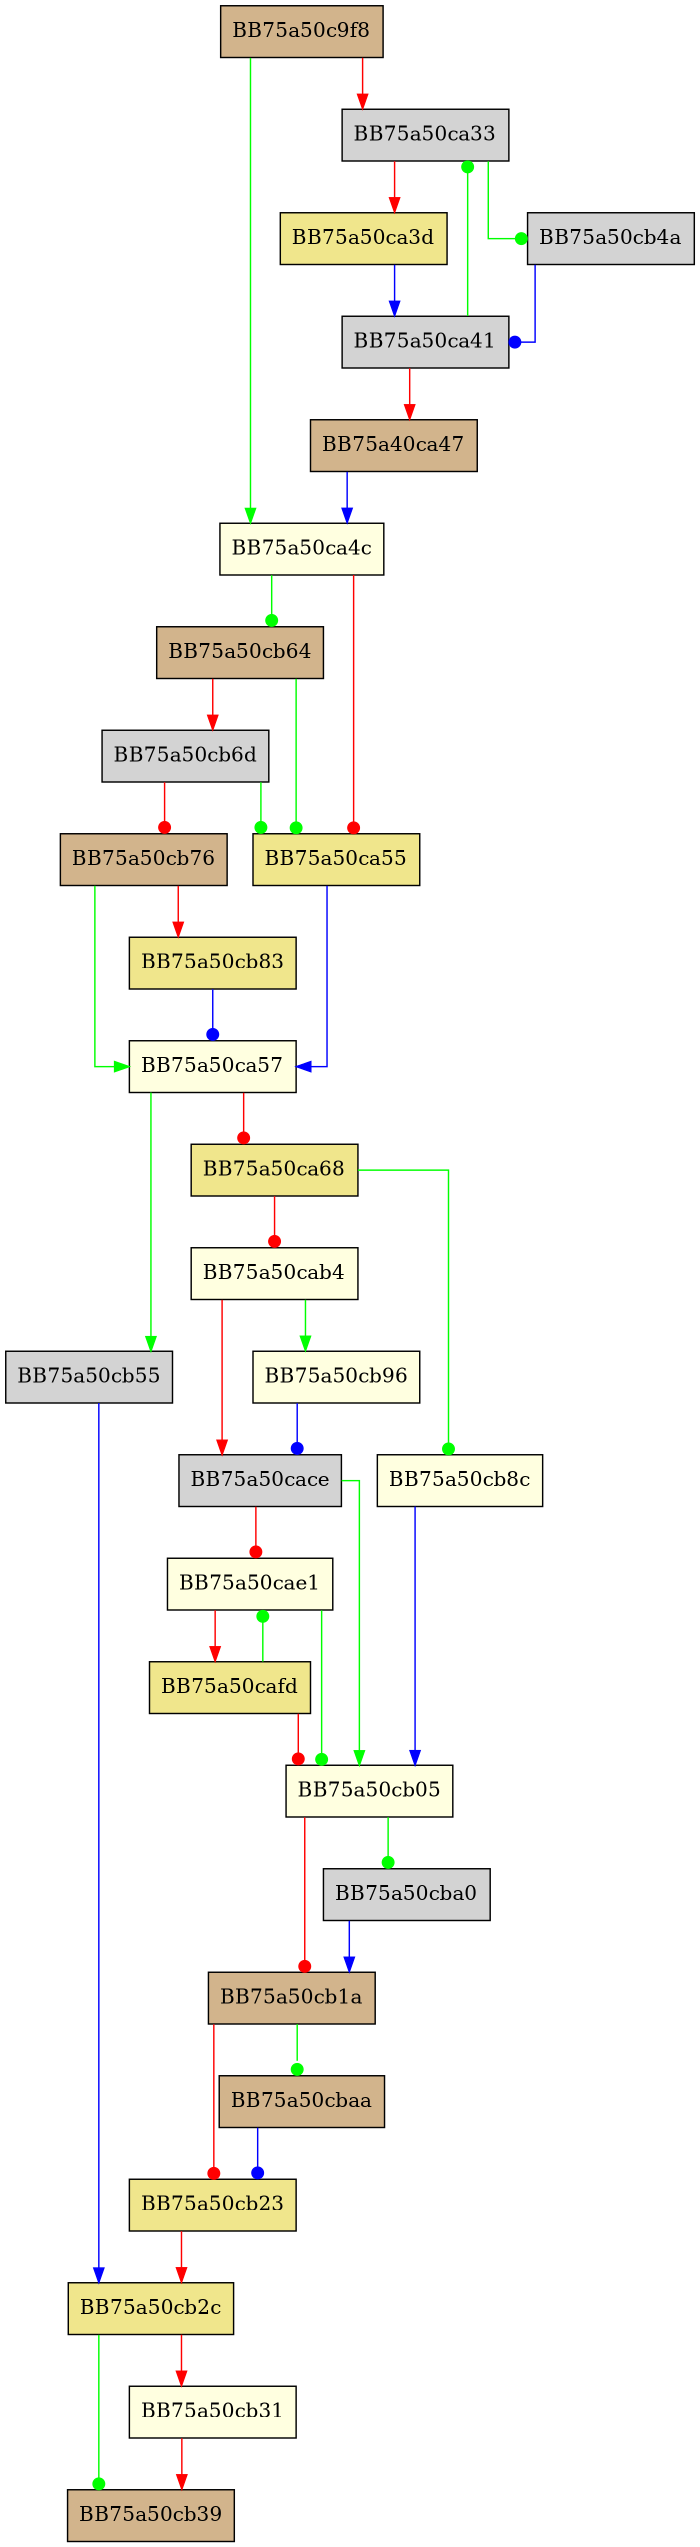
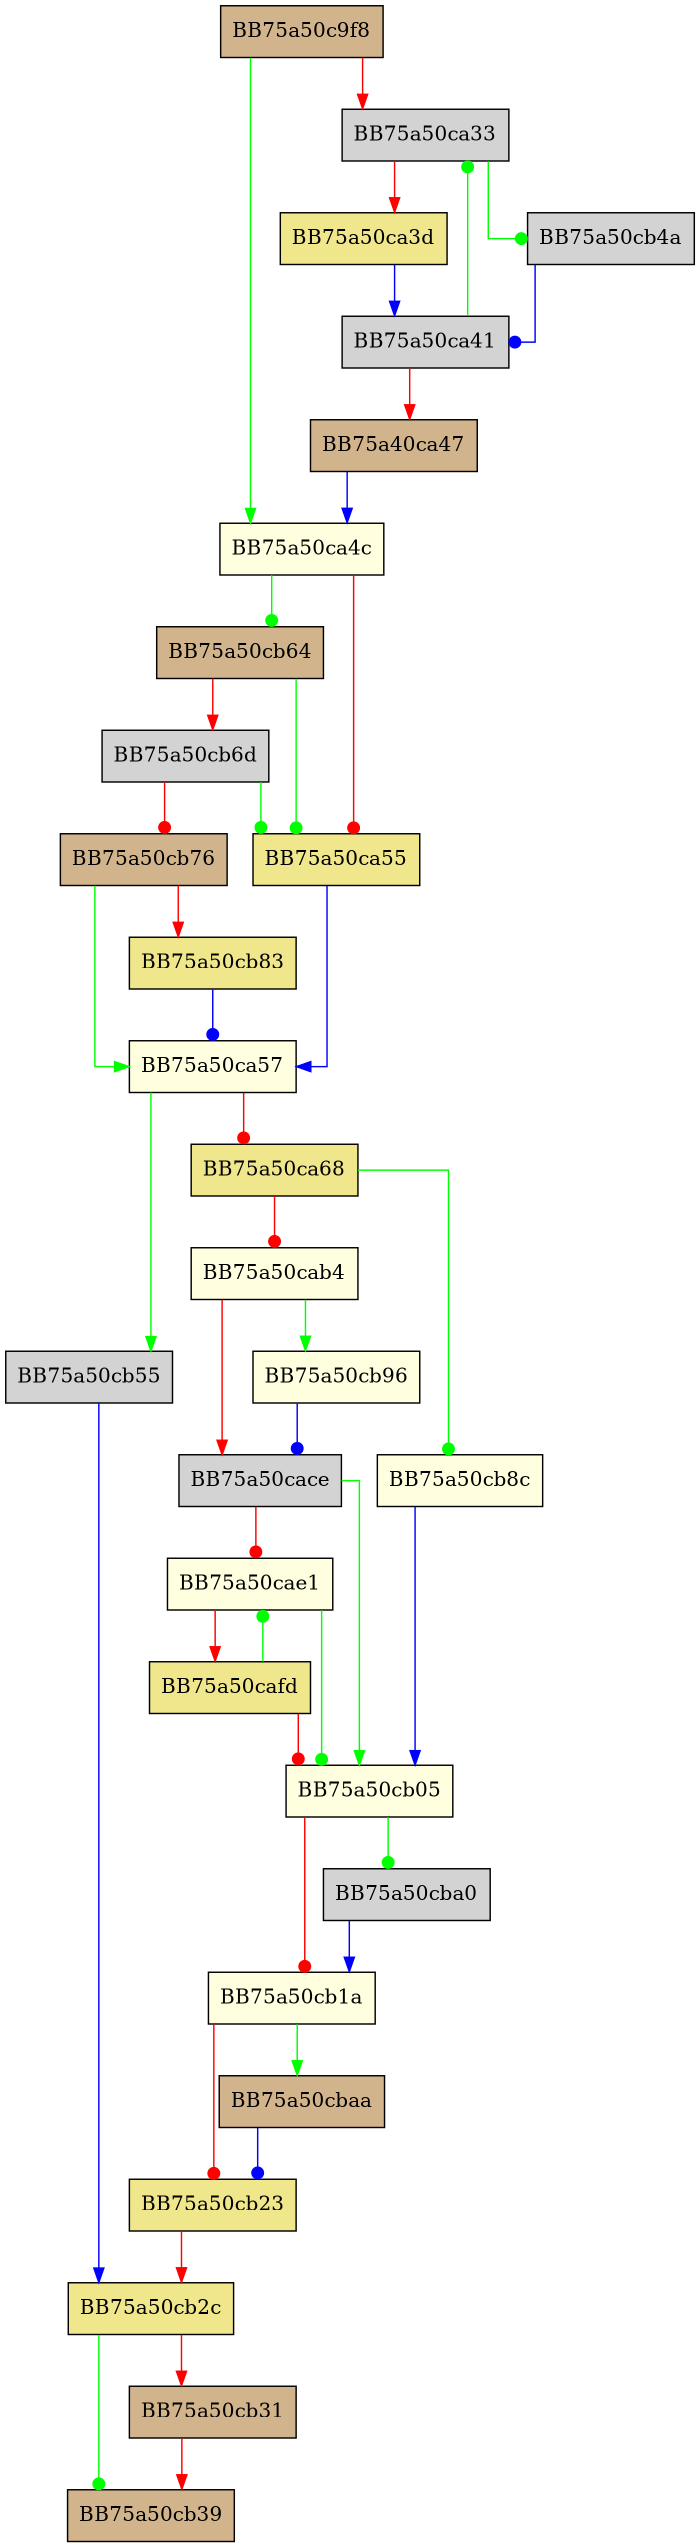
(292, 1998) -> (292, 1998)
(297, 2043) -> (297, 2043)
(213, 2412) -> (213, 2412)
